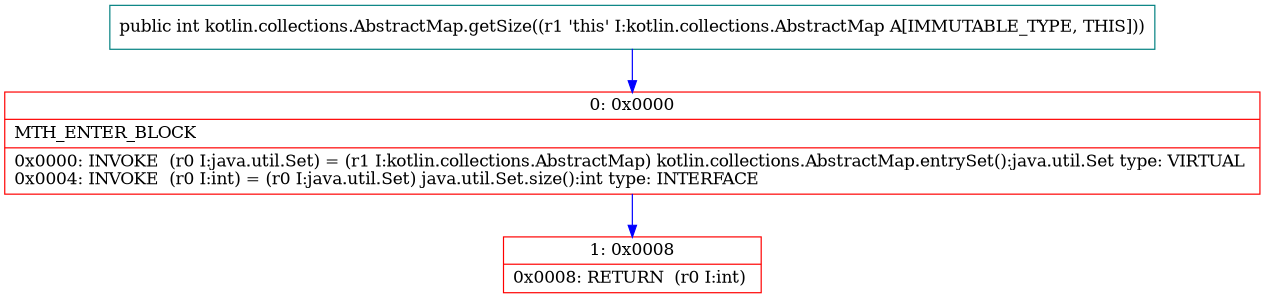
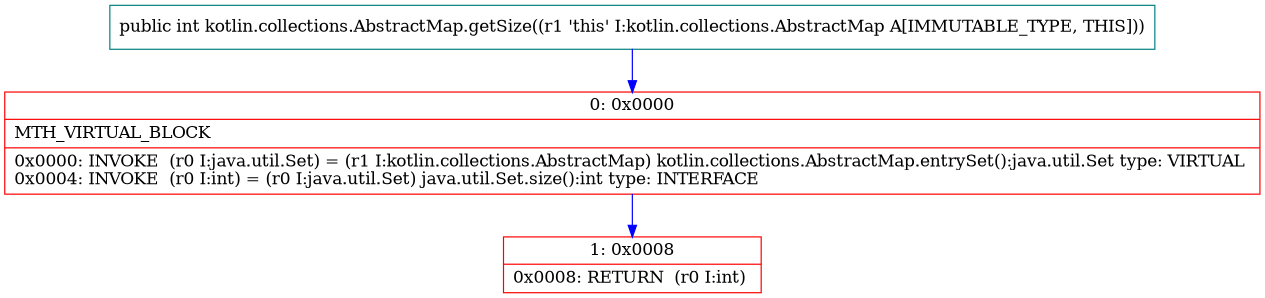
(106, 133) -> (113, 133)
